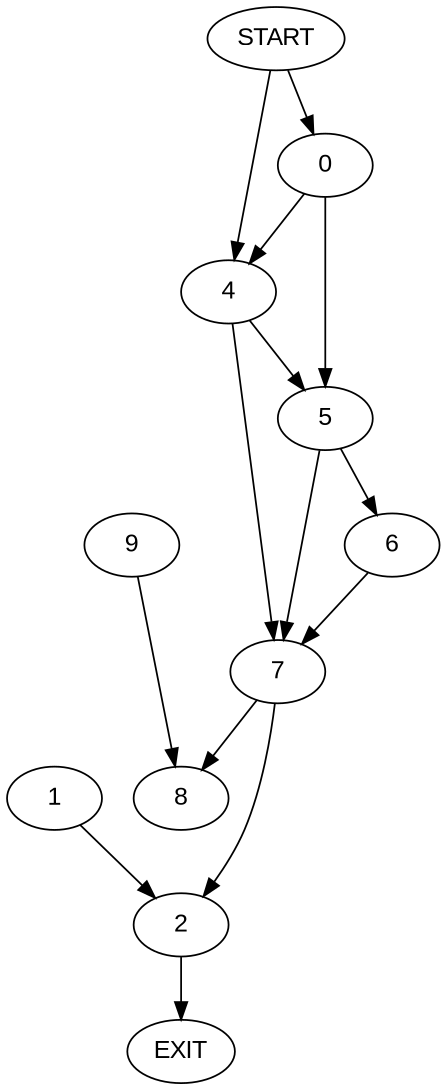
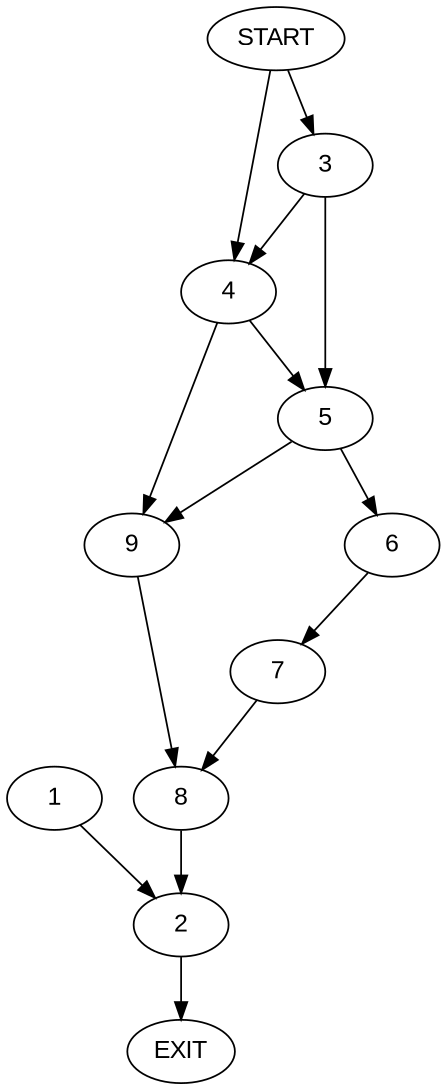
(325, 165) -> (325, 165)
(252, 473) -> (184, 410)
(303, 536) -> (236, 477)
(256, 797) -> (181, 853)
